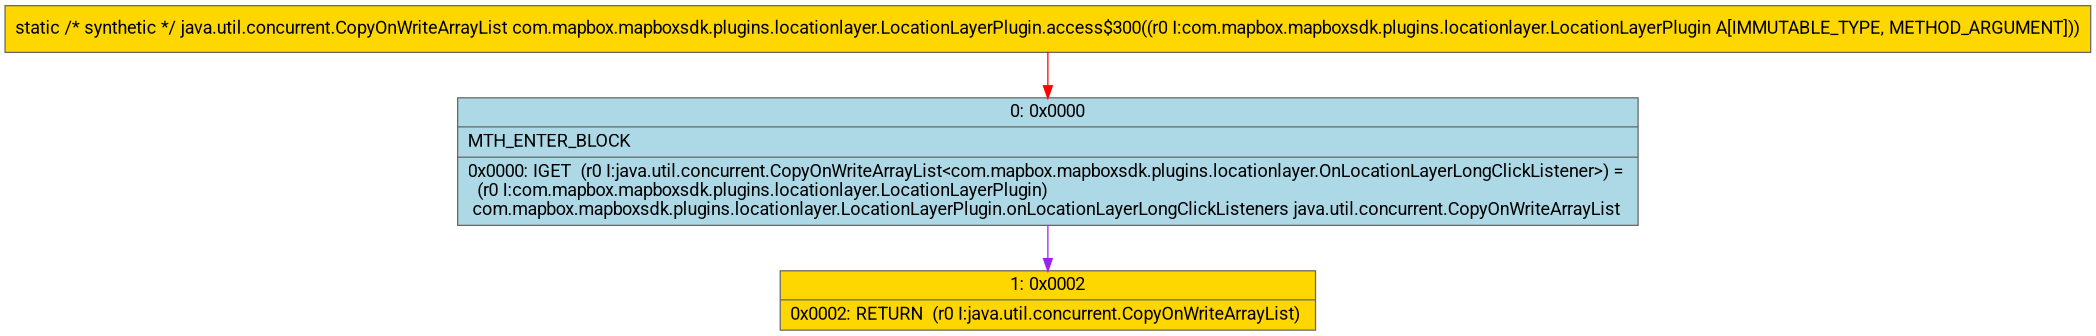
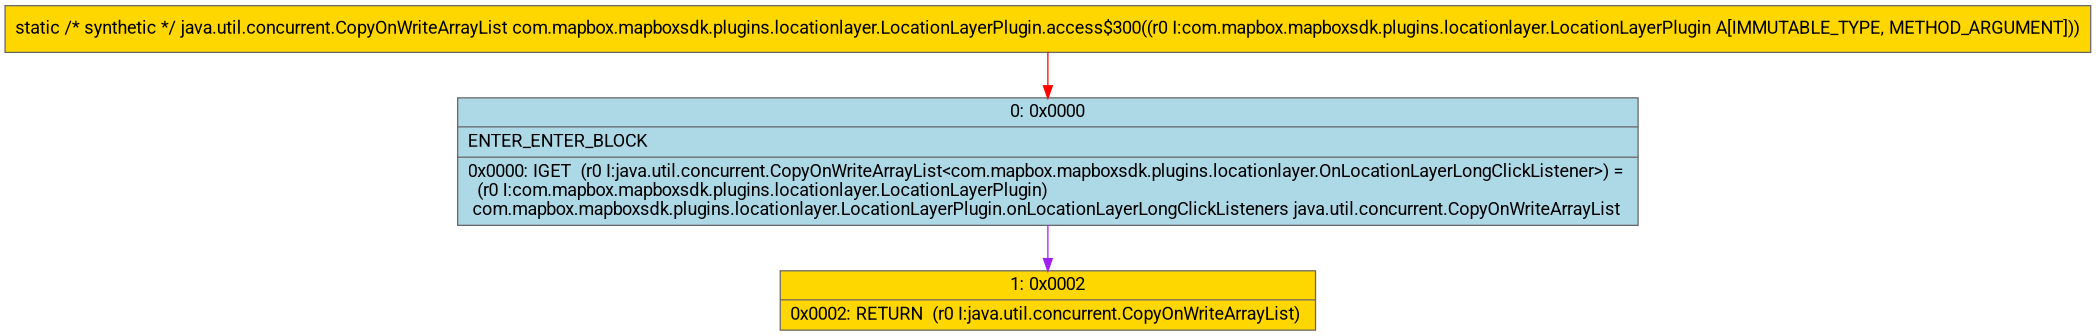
(550, 141) -> (558, 141)
